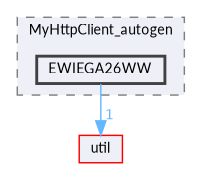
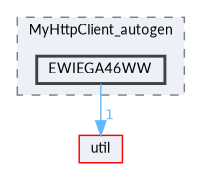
(101, 70) -> (101, 70)
